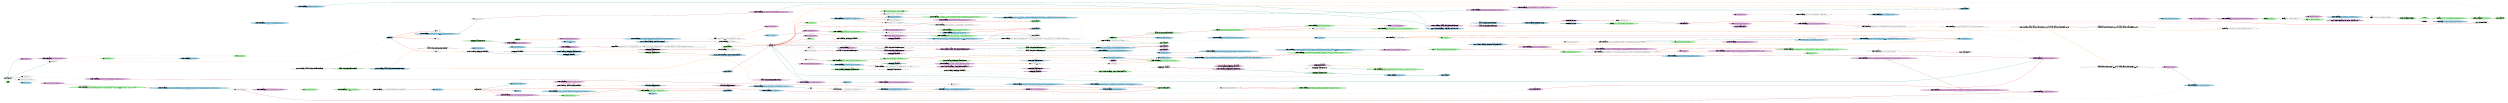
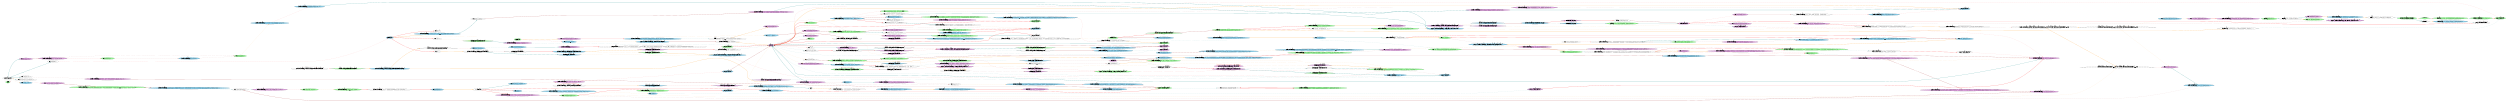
(478, 90) -> (478, 90)
